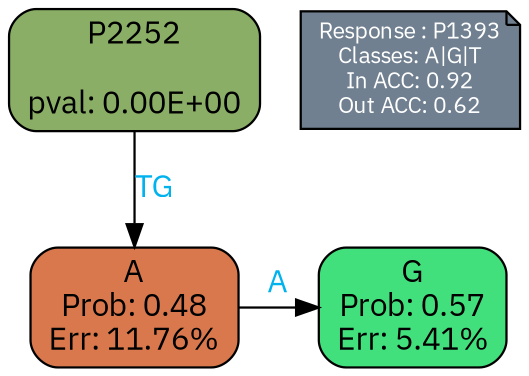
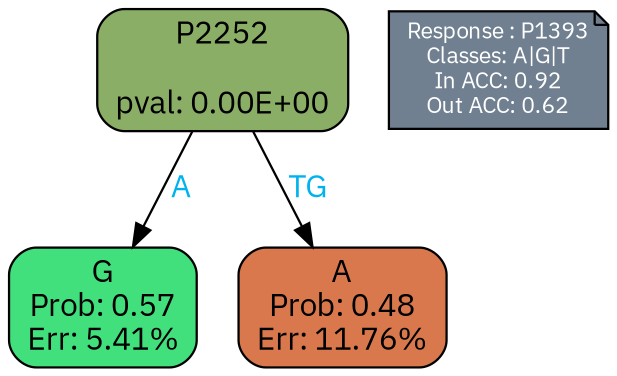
(267, 308) -> (168, 179)
